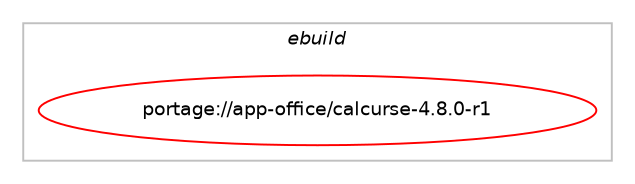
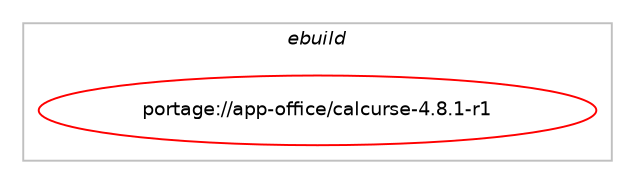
(318, 110) -> (318, 110)
